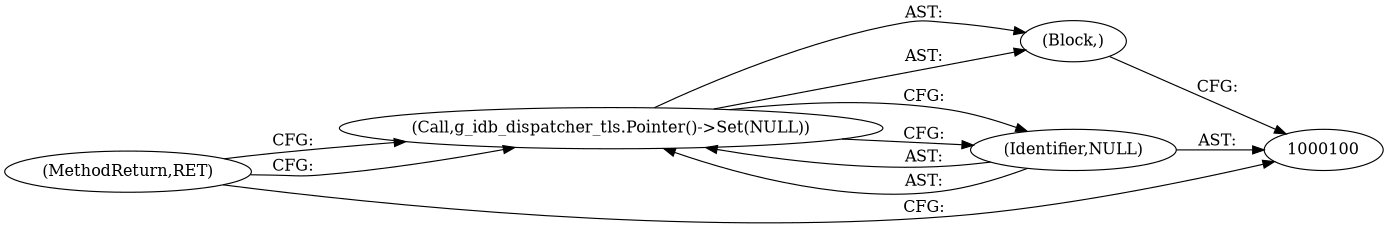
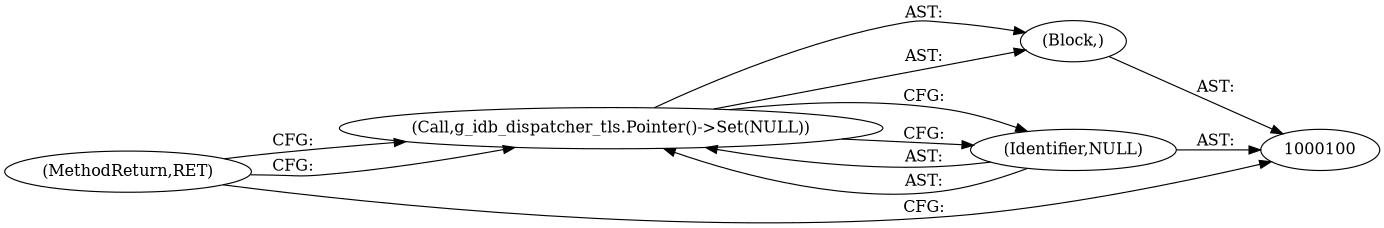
(1220, 88) -> (1218, 88)
